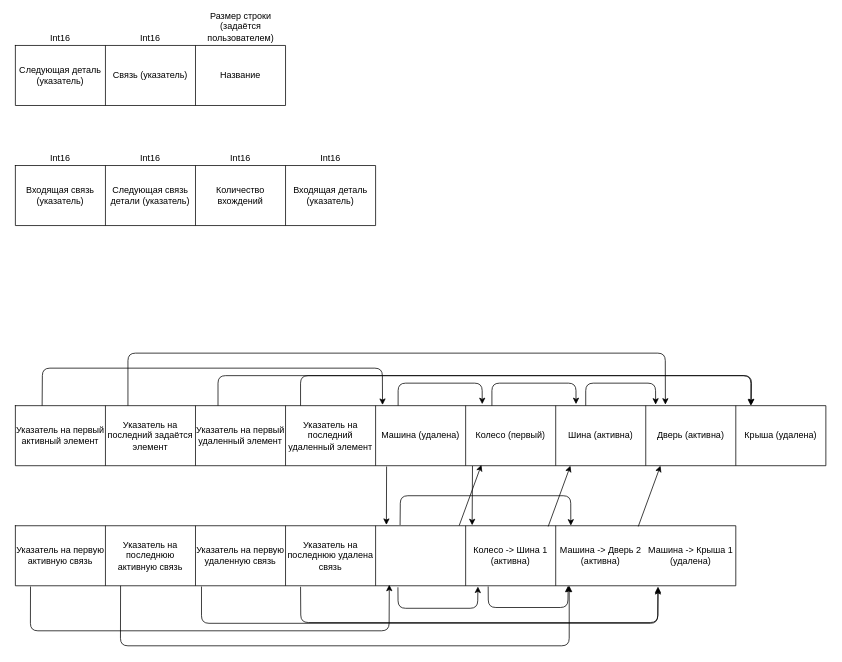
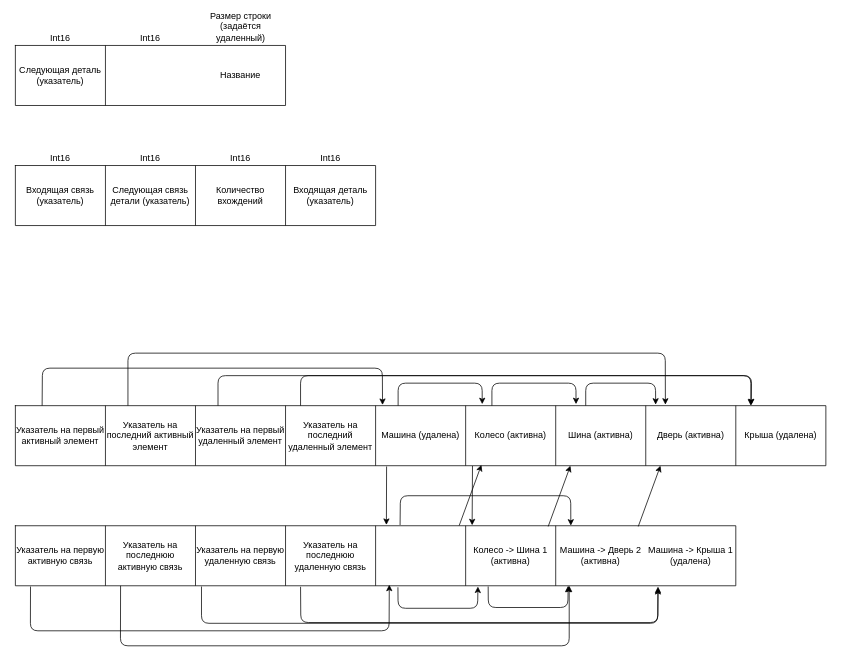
(241, 27) -> (241, 27)
(150, 75) -> none
(150, 435) -> (150, 435)
(510, 435) -> (510, 435)
(330, 555) -> (330, 555)
